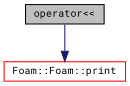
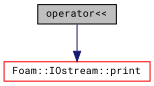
(65, 71) -> (77, 71)
